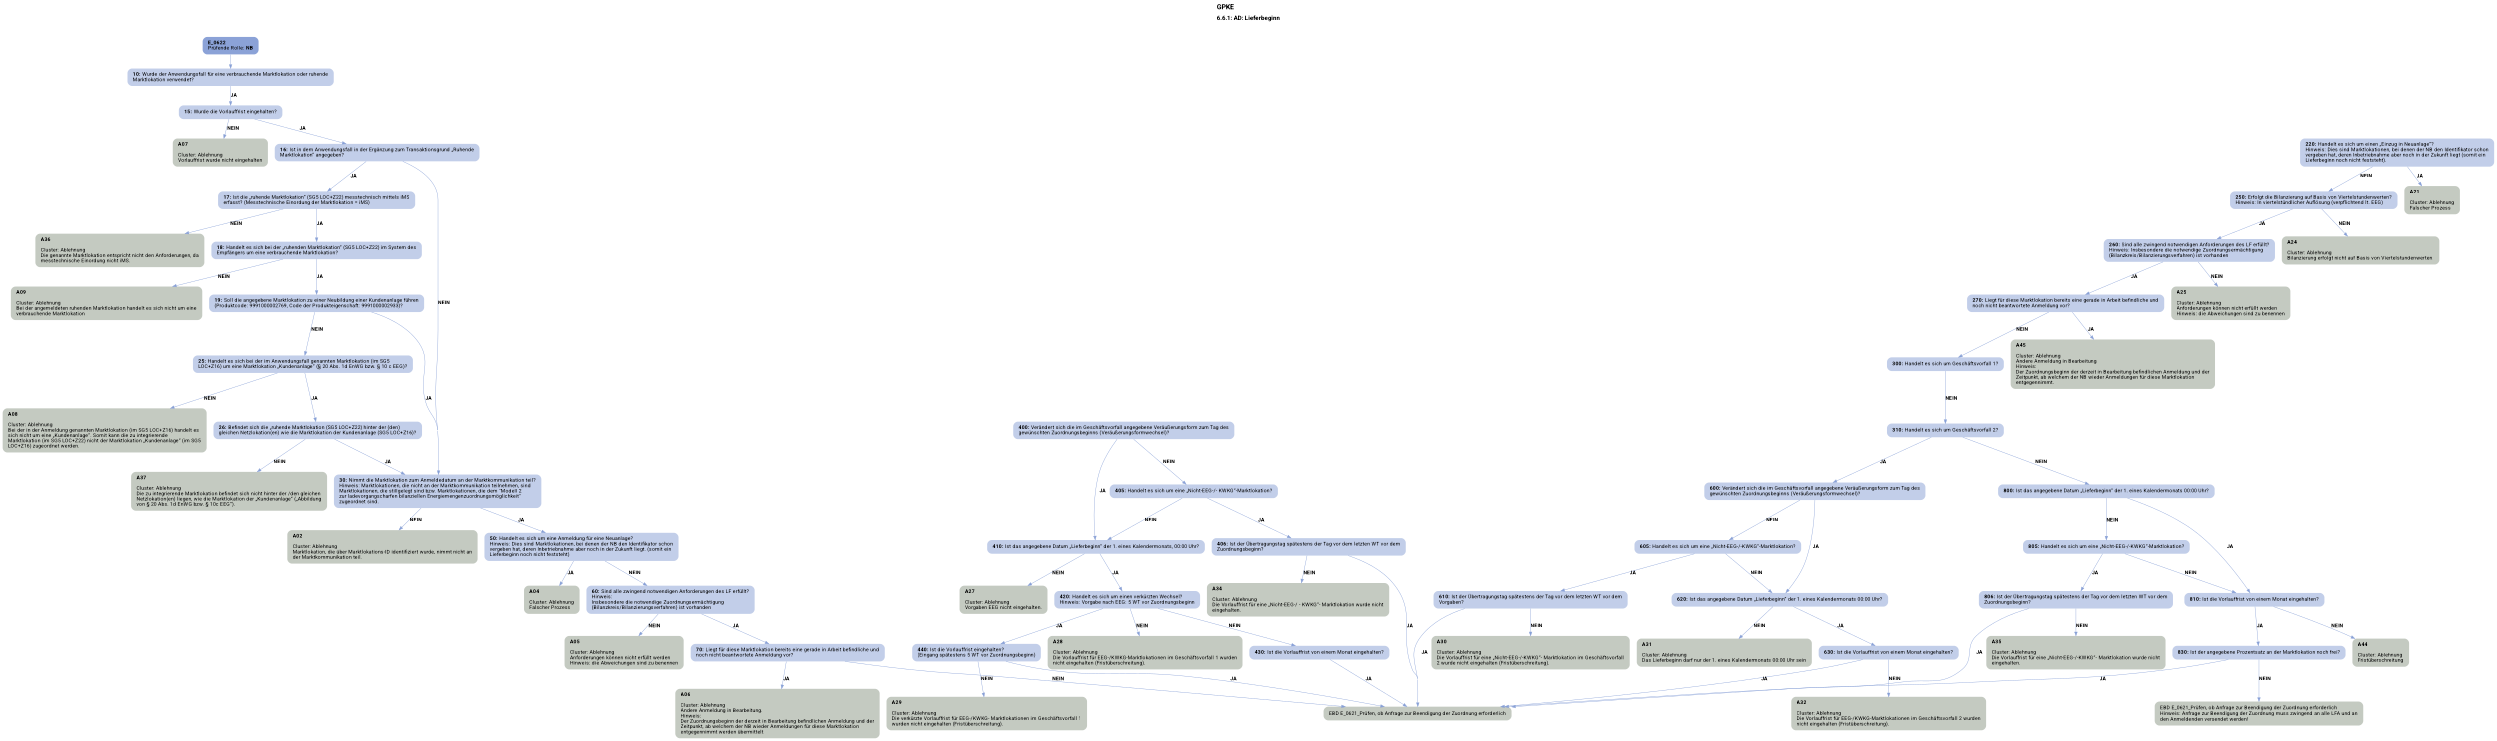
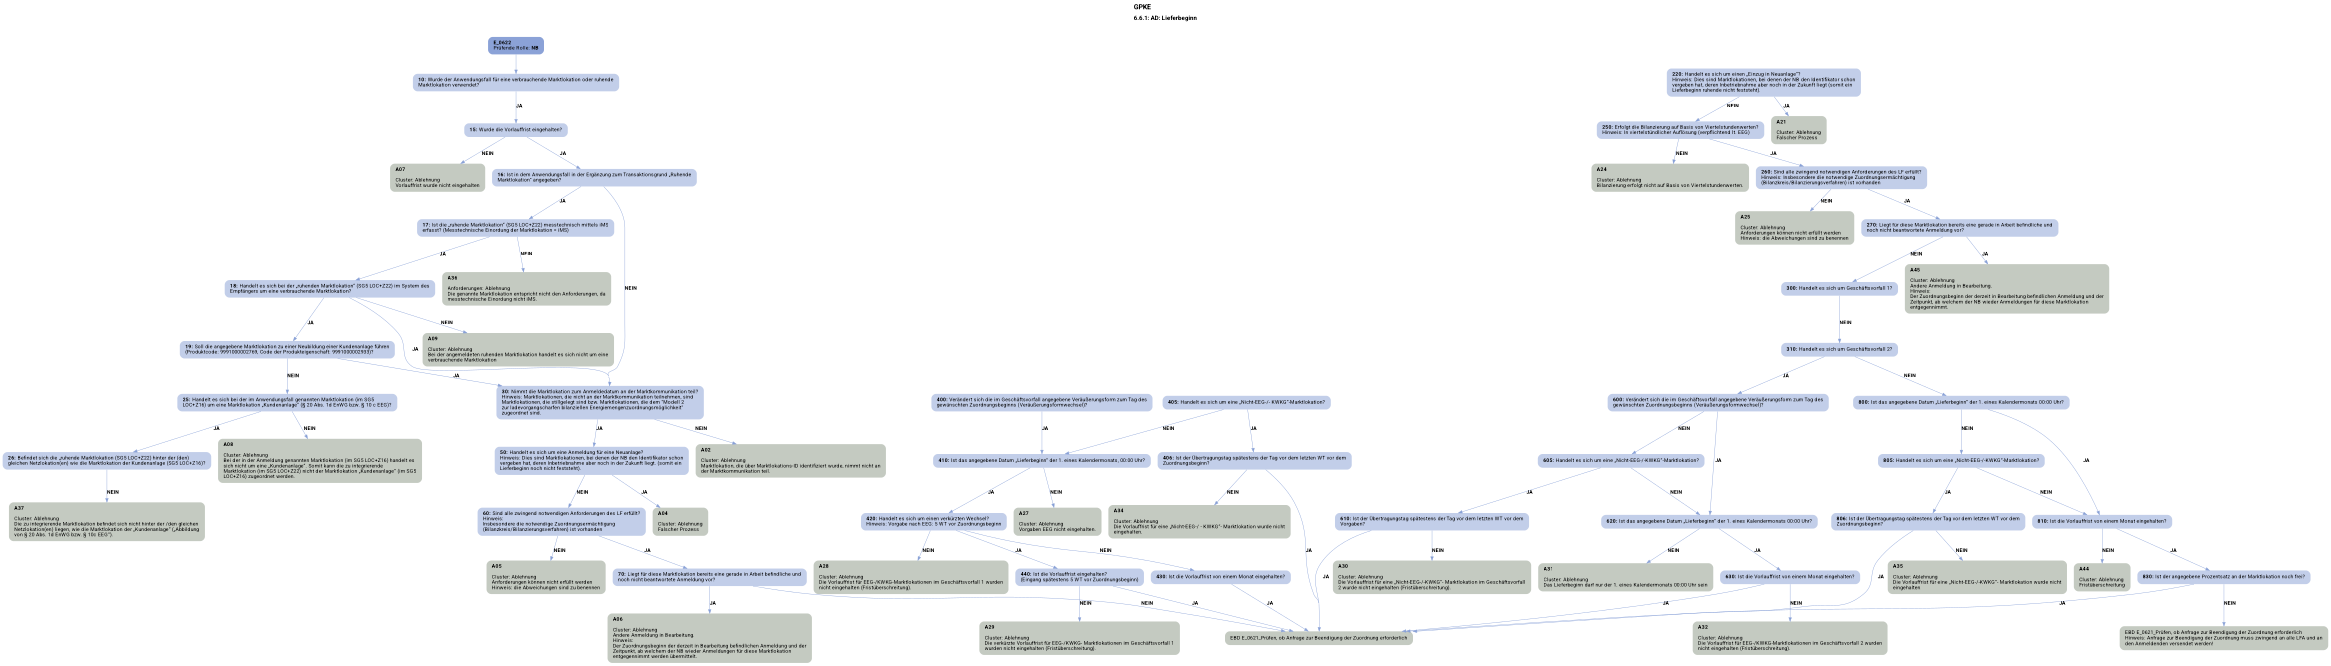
(2346, 160) -> (1716, 90)
(63, 250) -> (479, 288)
(368, 456) -> (462, 370)
(1158, 461) -> none
